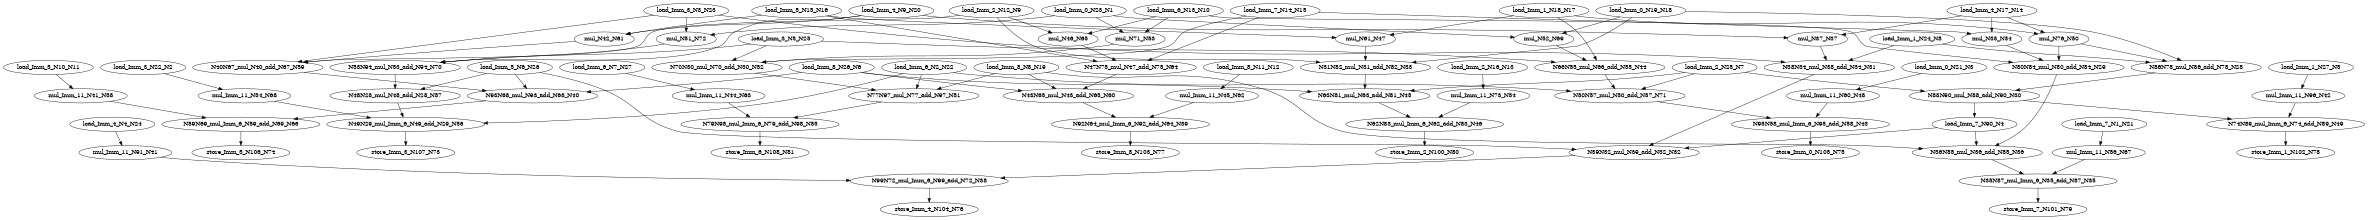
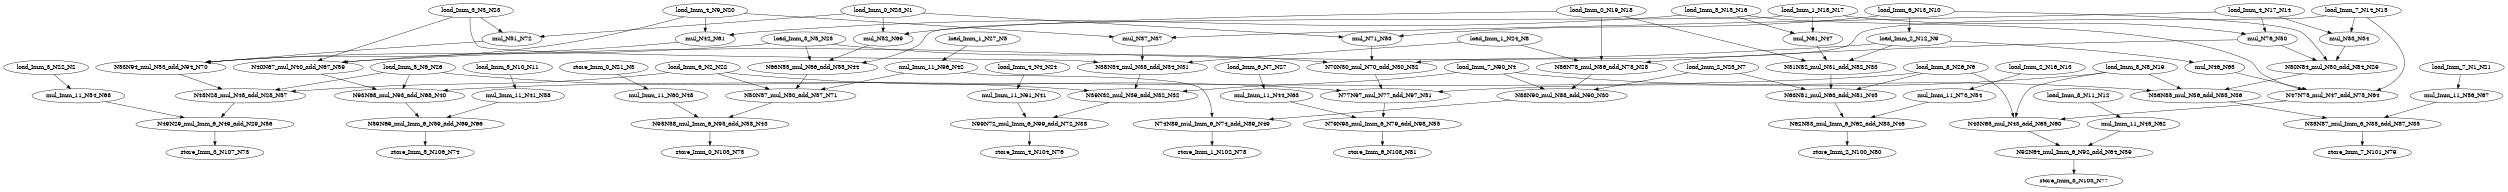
(1124, 25) -> (1909, 23)
(1944, 67) -> (604, 67)
(1670, 81) -> (870, 80)
(1974, 108) -> (1522, 81)
(697, 111) -> (482, 84)
